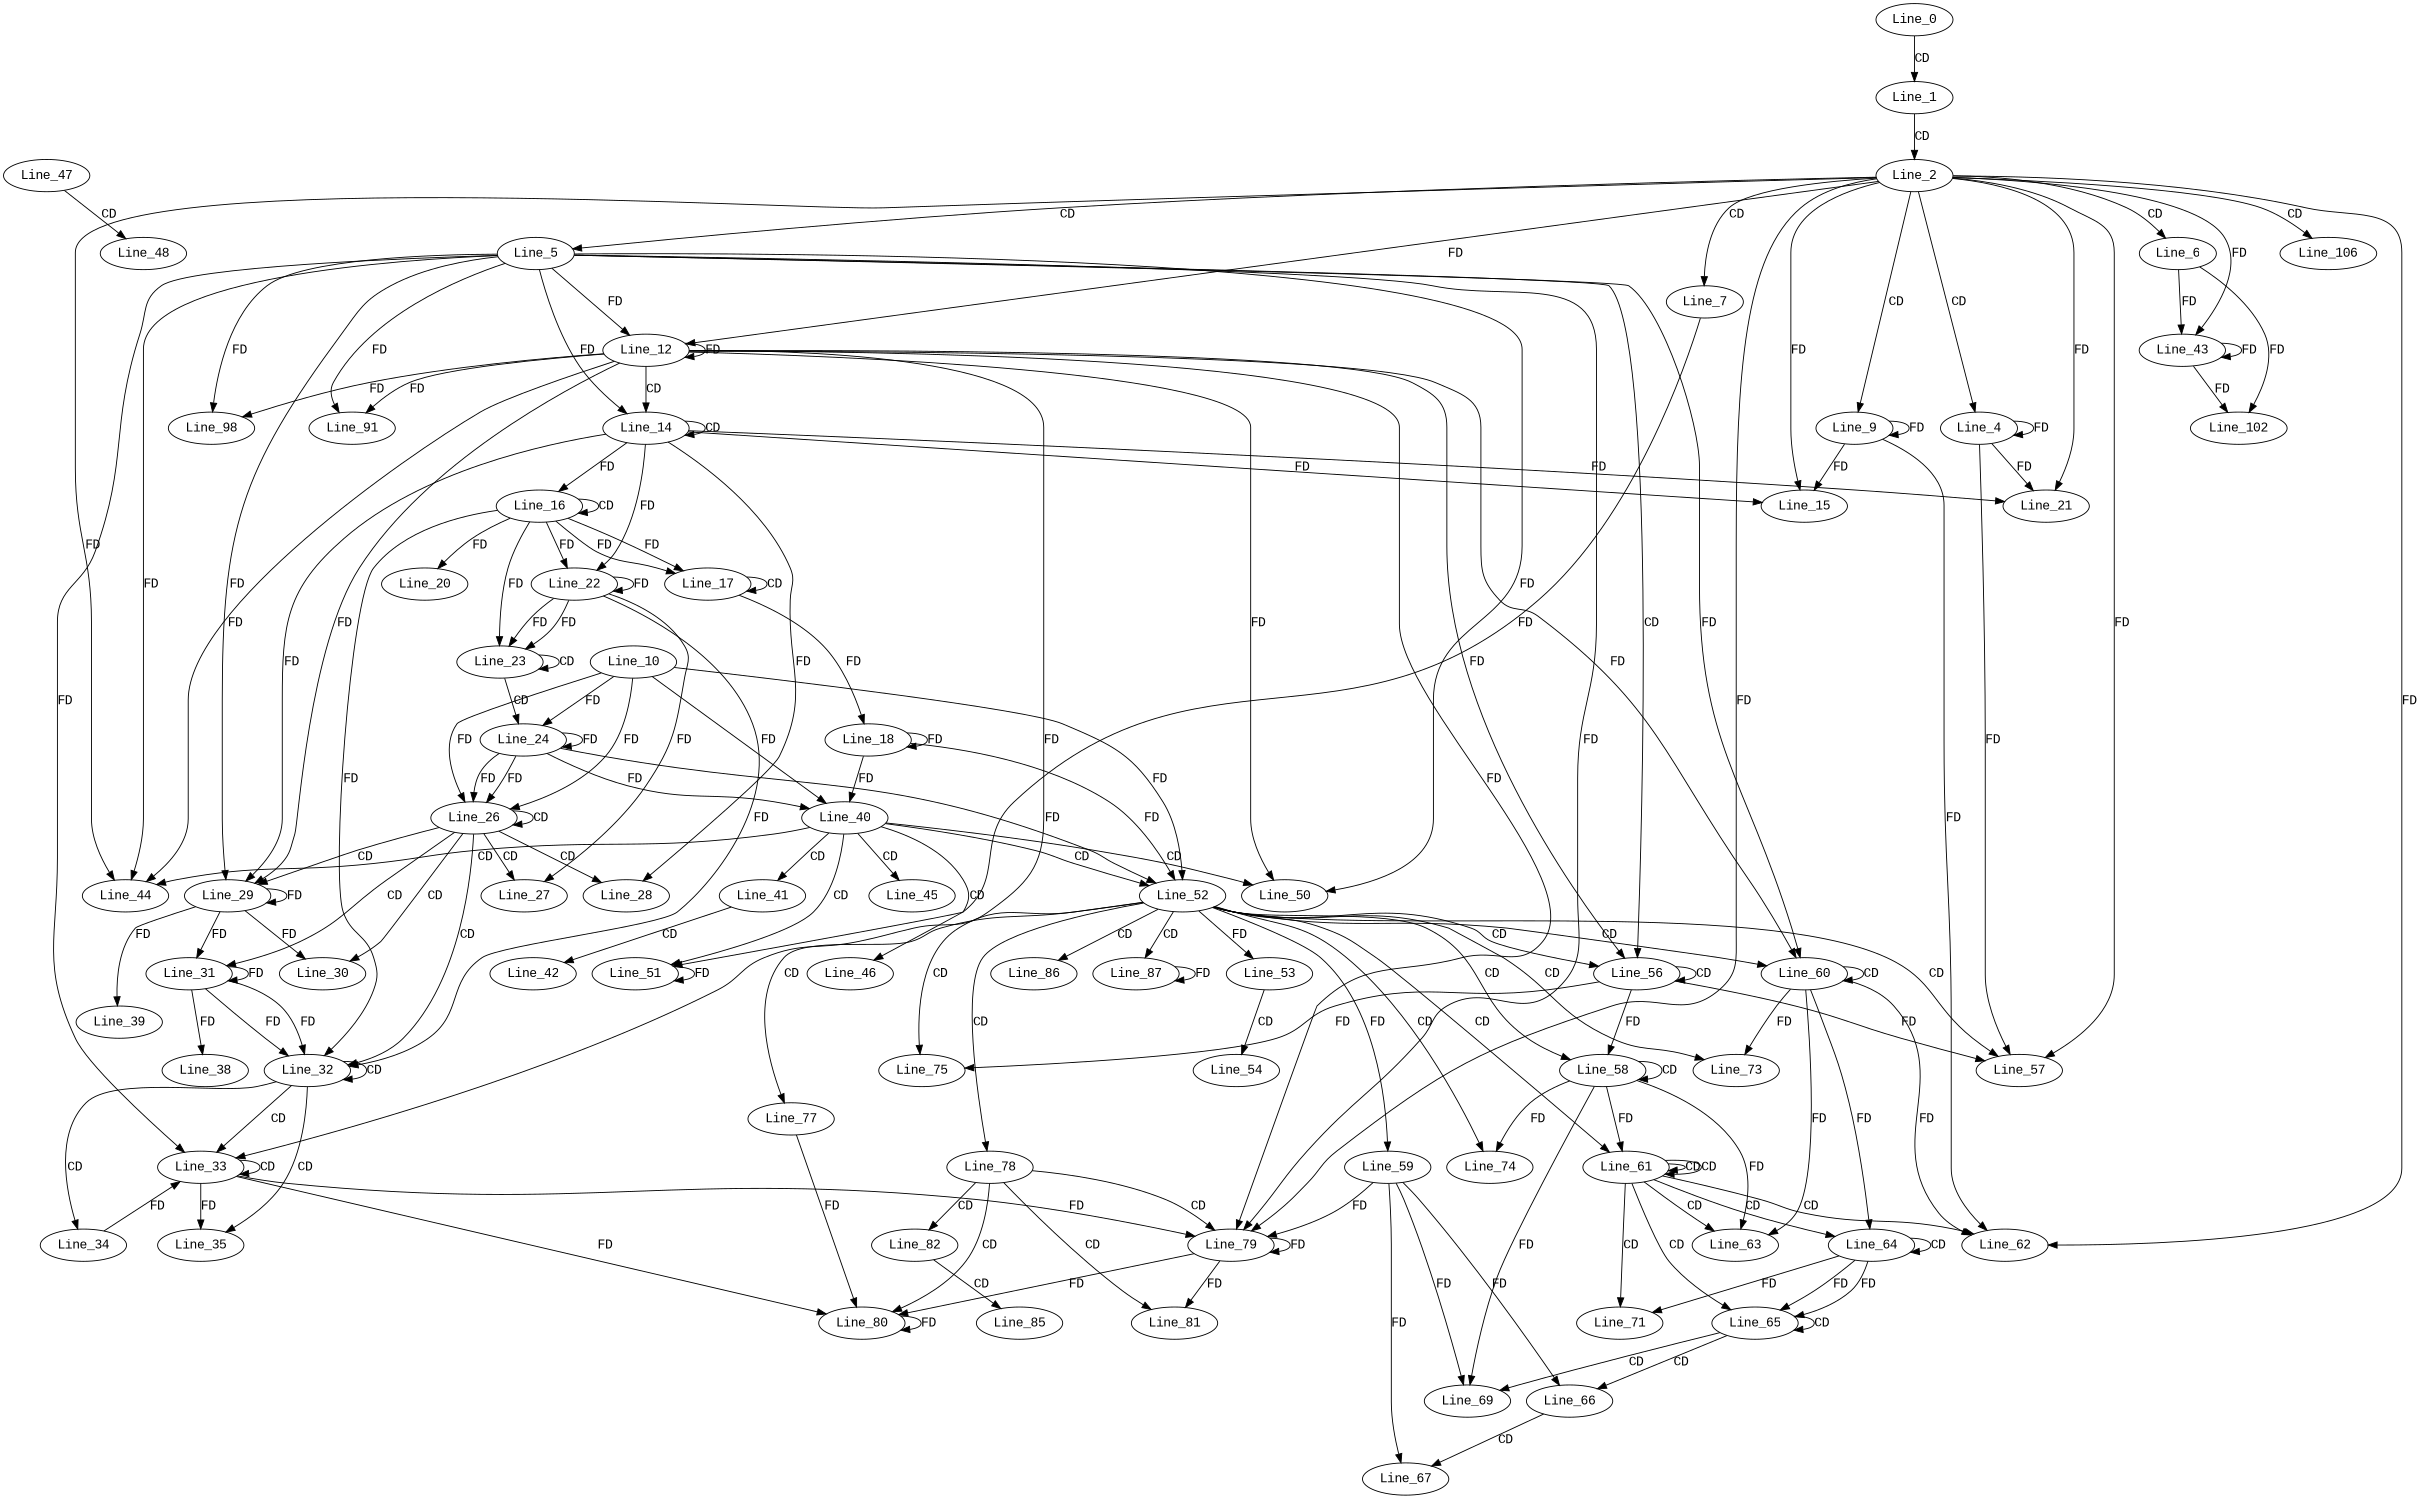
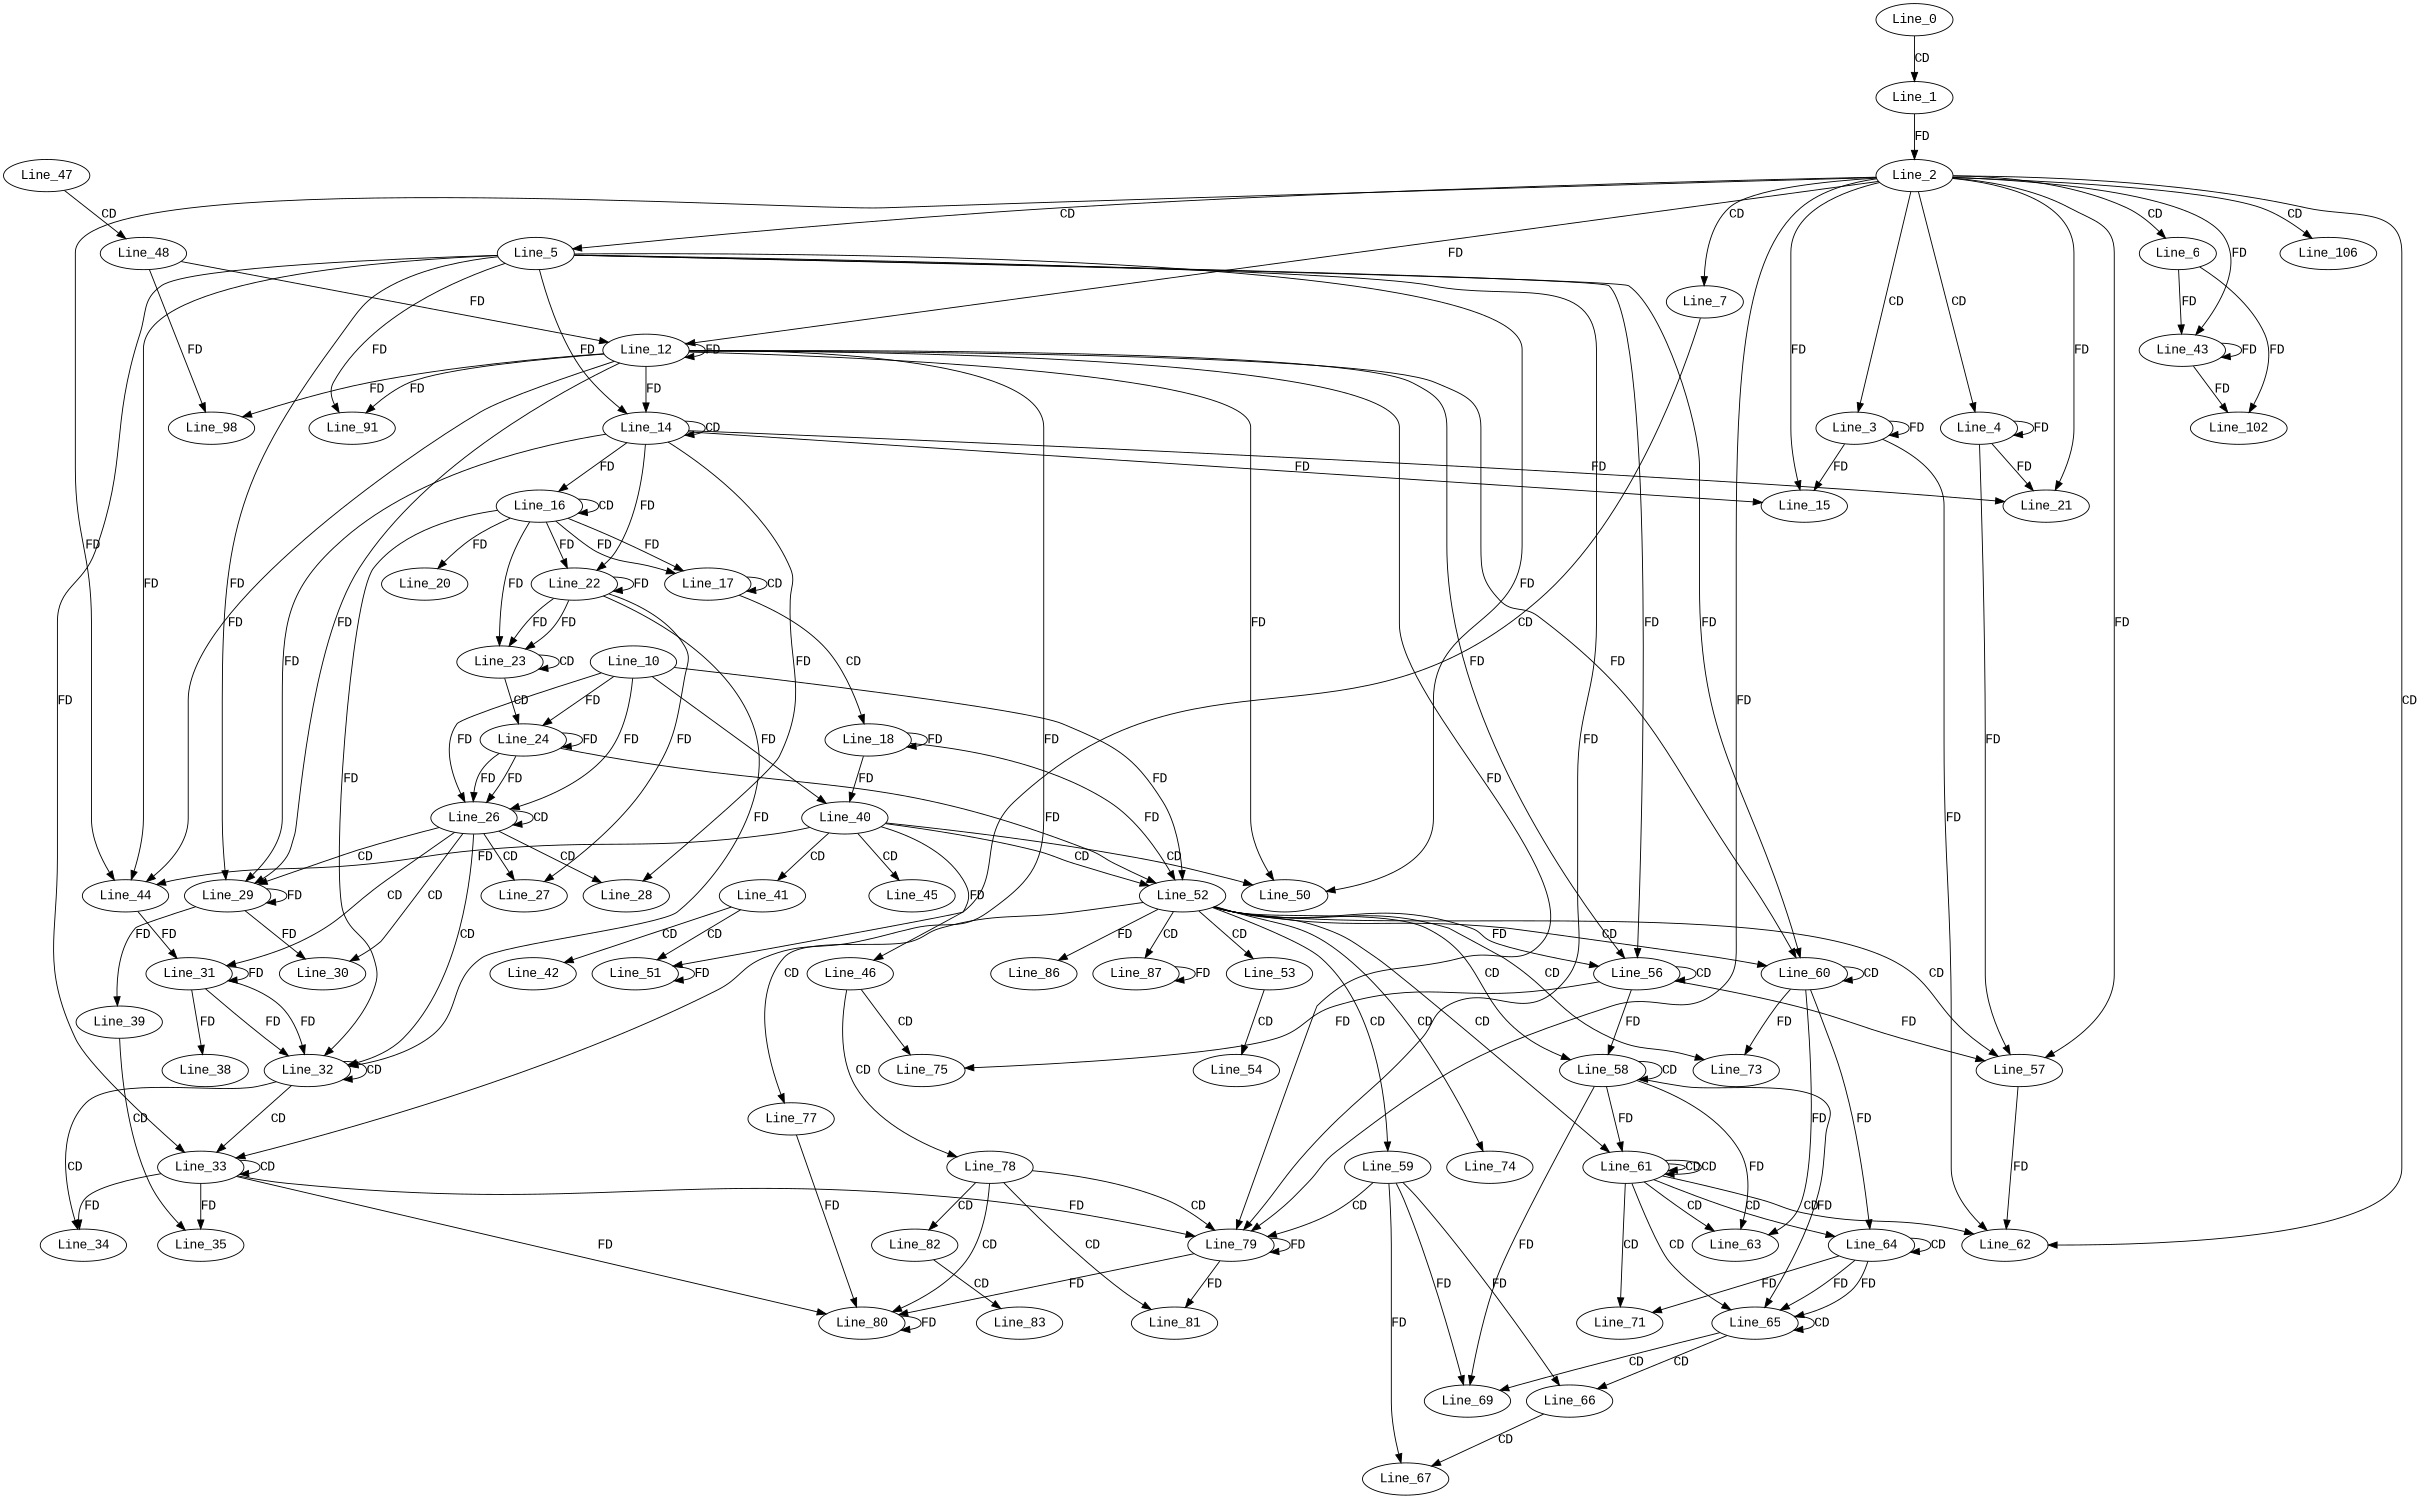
(1922, 137) -> (1922, 137)
(264, 288) -> (176, 337)
(587, 299) -> (390, 301)
(654, 389) -> (654, 389)
(1854, 428) -> (1854, 428)
(1525, 623) -> (1525, 623)
(1652, 623) -> (1652, 623)
(853, 662) -> (853, 662)
(2409, 701) -> (2409, 701)
(670, 794) -> none
(485, 857) -> (485, 857)
(977, 896) -> (977, 896)
(789, 927) -> (703, 932)
(210, 931) -> (154, 931)
(951, 934) -> (883, 1019)
(1125, 935) -> (1125, 935)
(1239, 935) -> (1239, 935)
(1499, 935) -> (1499, 935)
(980, 964) -> (861, 1094)
(1377, 1022) -> (1377, 1022)
(1919, 1096) -> (2013, 1153)
(1528, 1104) -> (1830, 1112)
(291, 1168) -> (133, 1136)
(1360, 1206) -> (1360, 1206)
(138, 1209) -> (111, 1185)
(1020, 1323) -> (1020, 1323)
